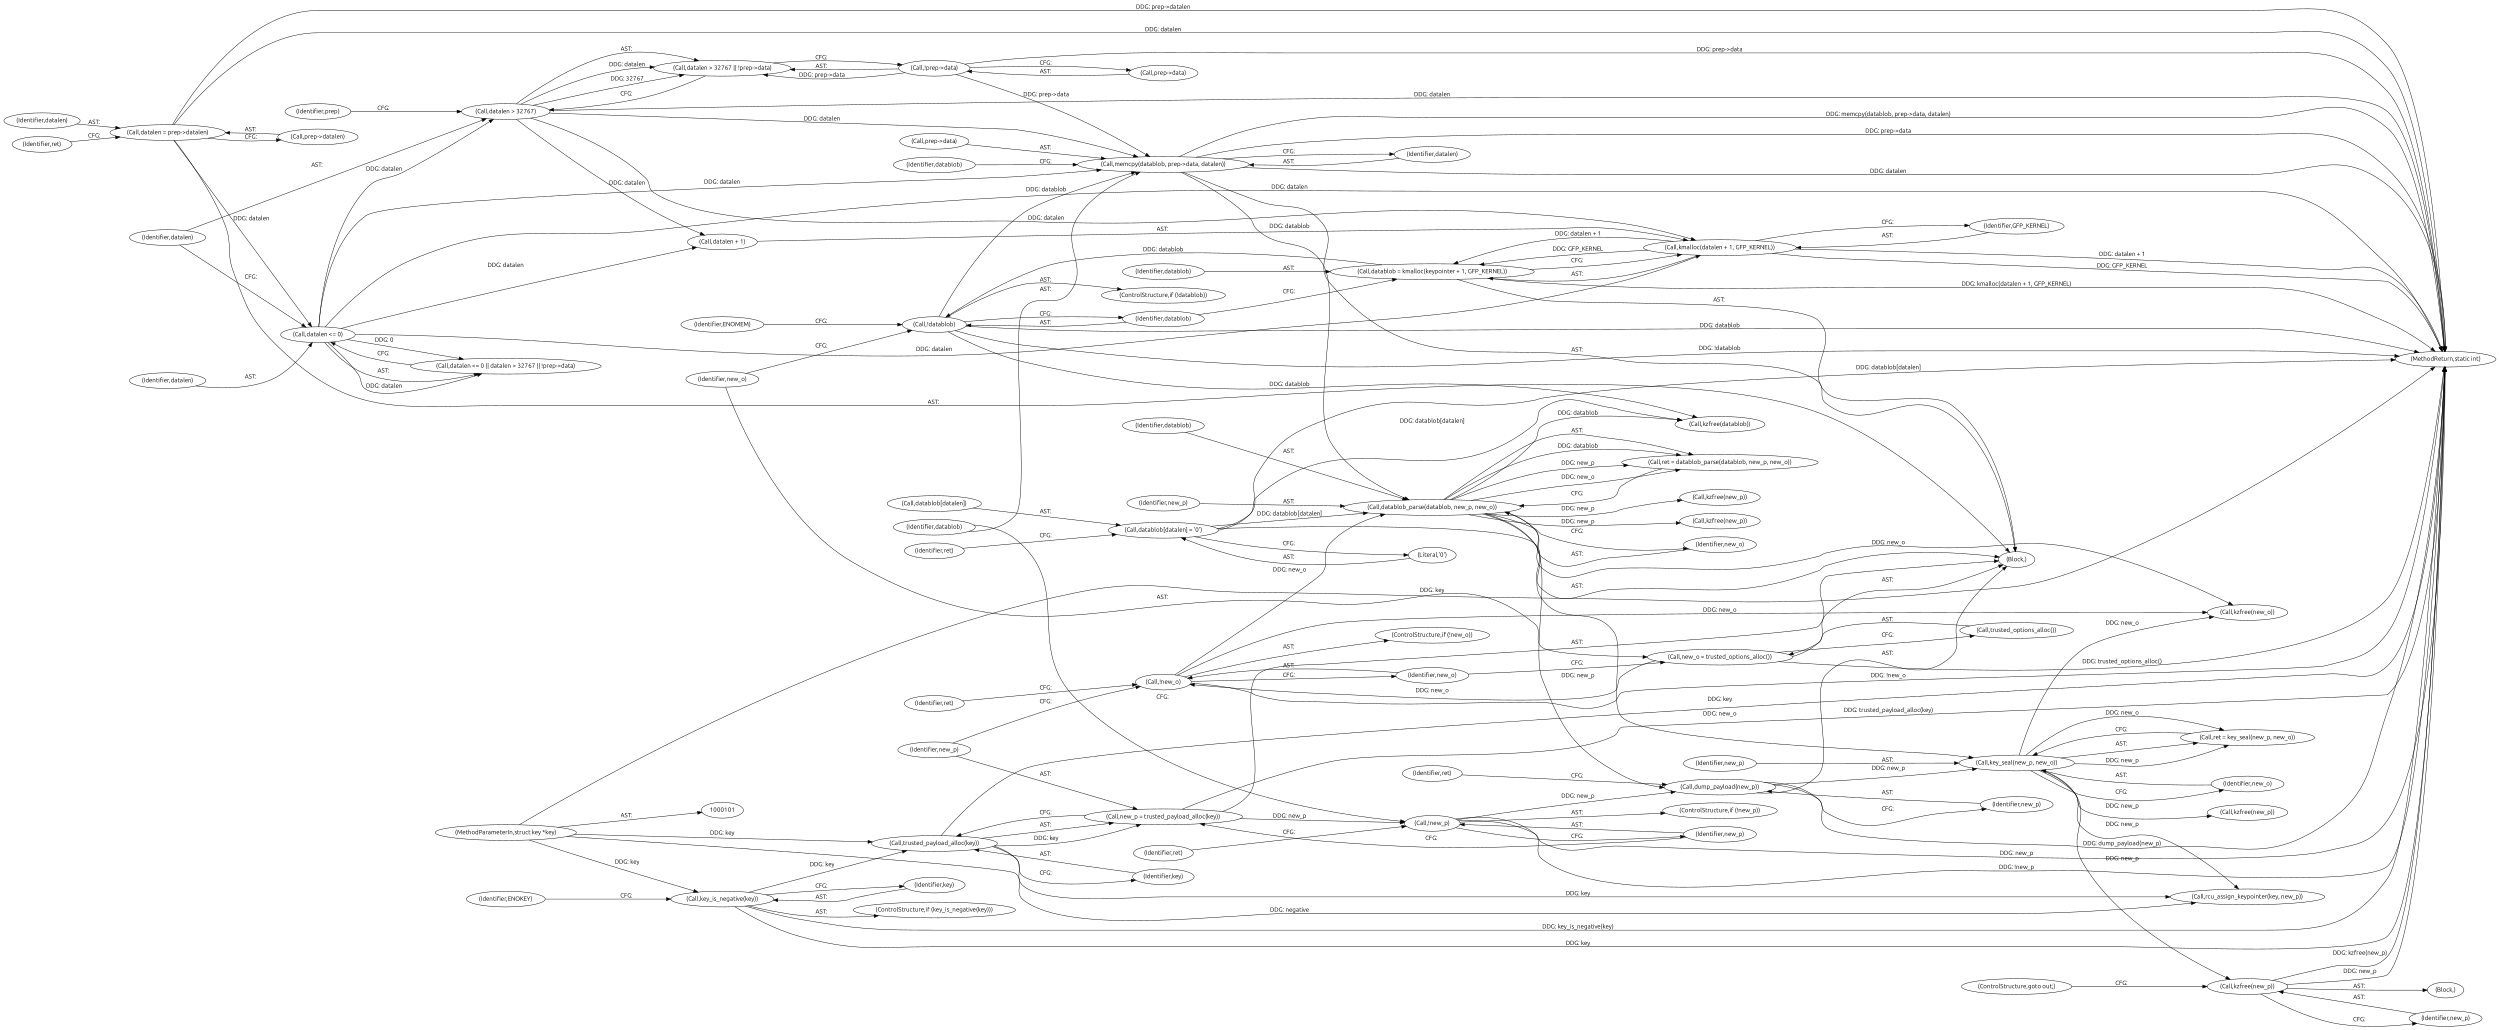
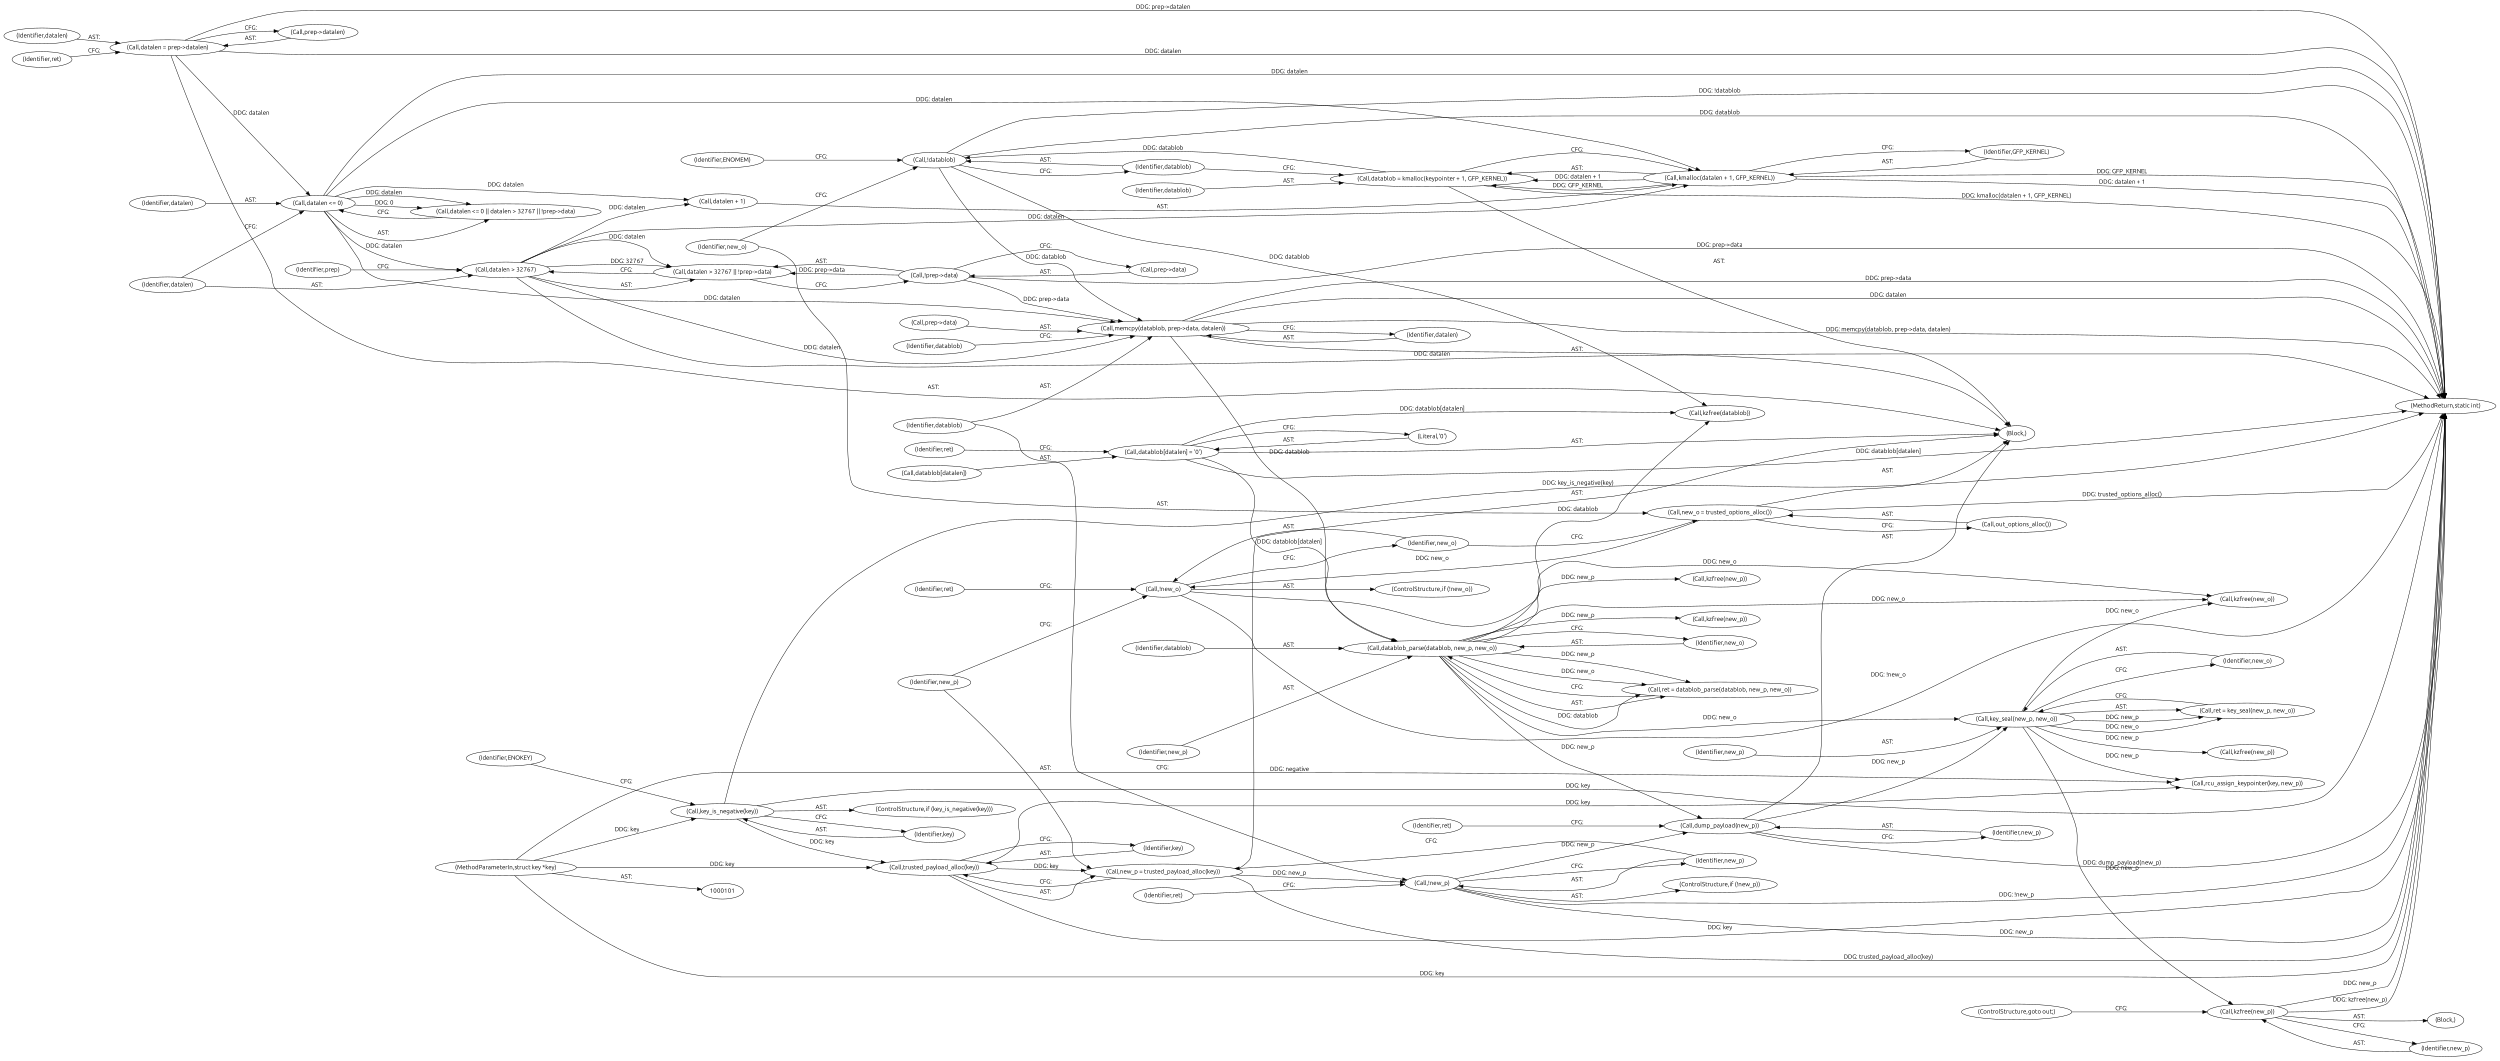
(1163, 295) -> none
(1292, 596) -> none
(2017, 630) -> (2017, 525)
